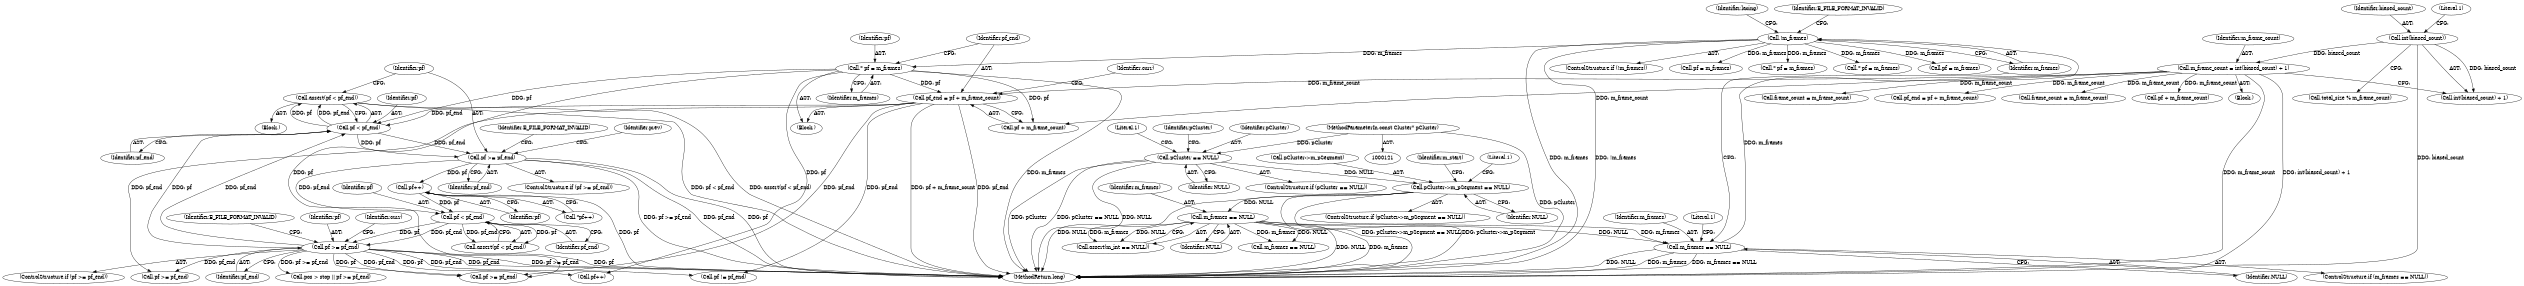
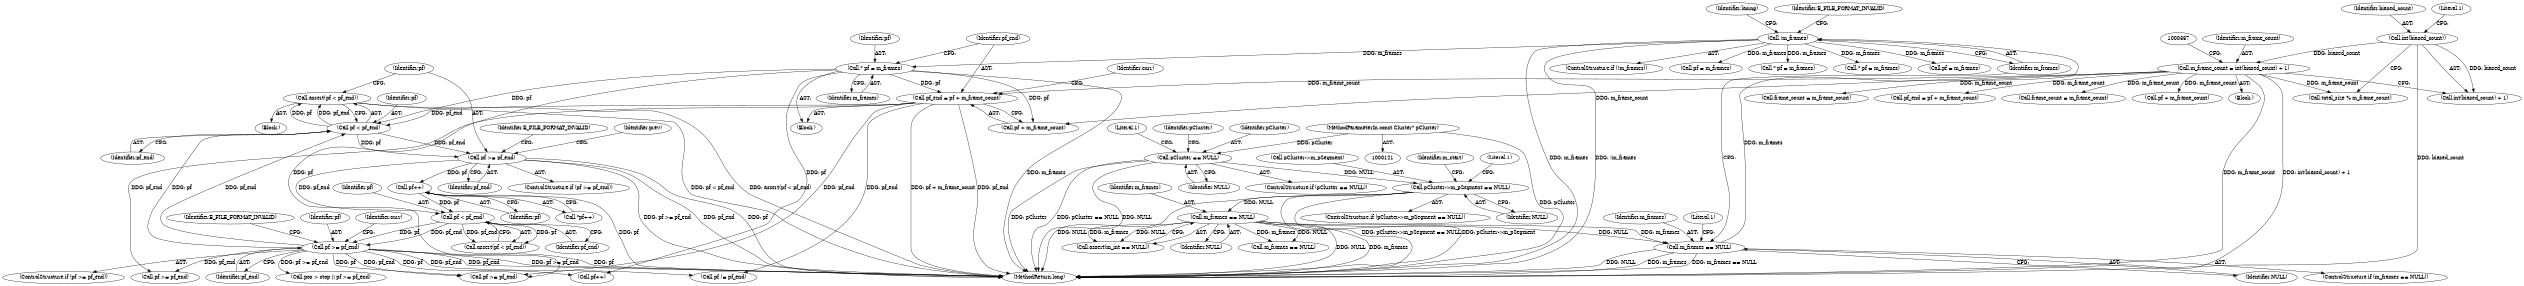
none -> (2179, 39)
none -> (2294, 82)
